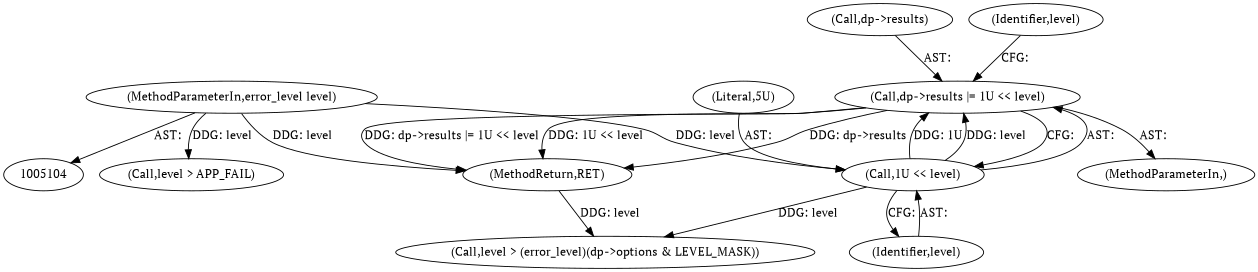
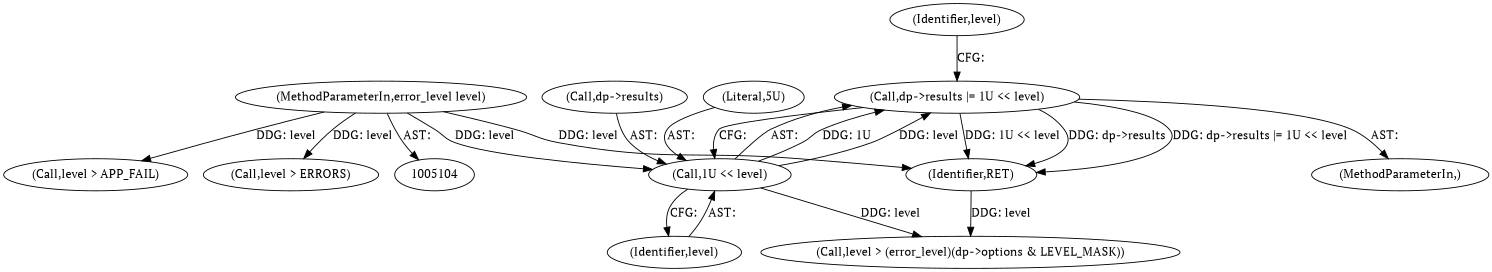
(915, 55) -> (630, 143)
none -> (291, 175)
(547, 175) -> (971, 175)
